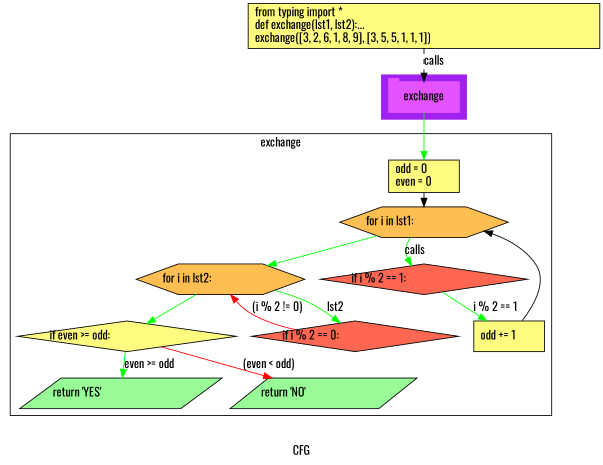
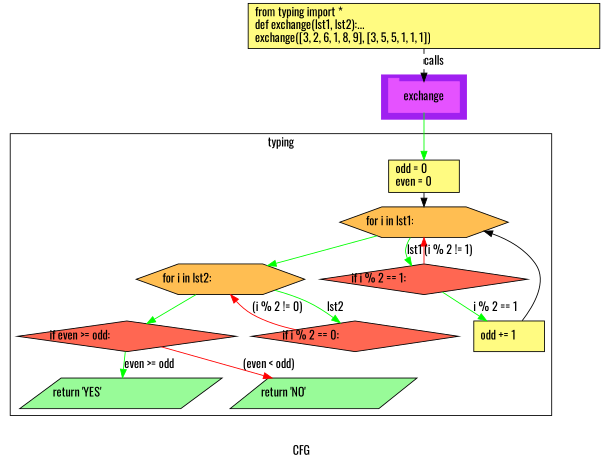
(281, 143) -> (281, 143)
(415, 251) -> (415, 251)
none -> (424, 255)
(127, 336) -> (127, 336)
